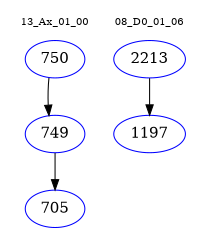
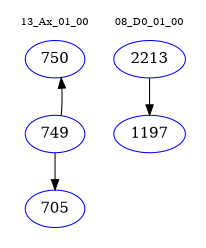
(150, 22) -> (150, 22)
(48, 91) -> (62, 102)
